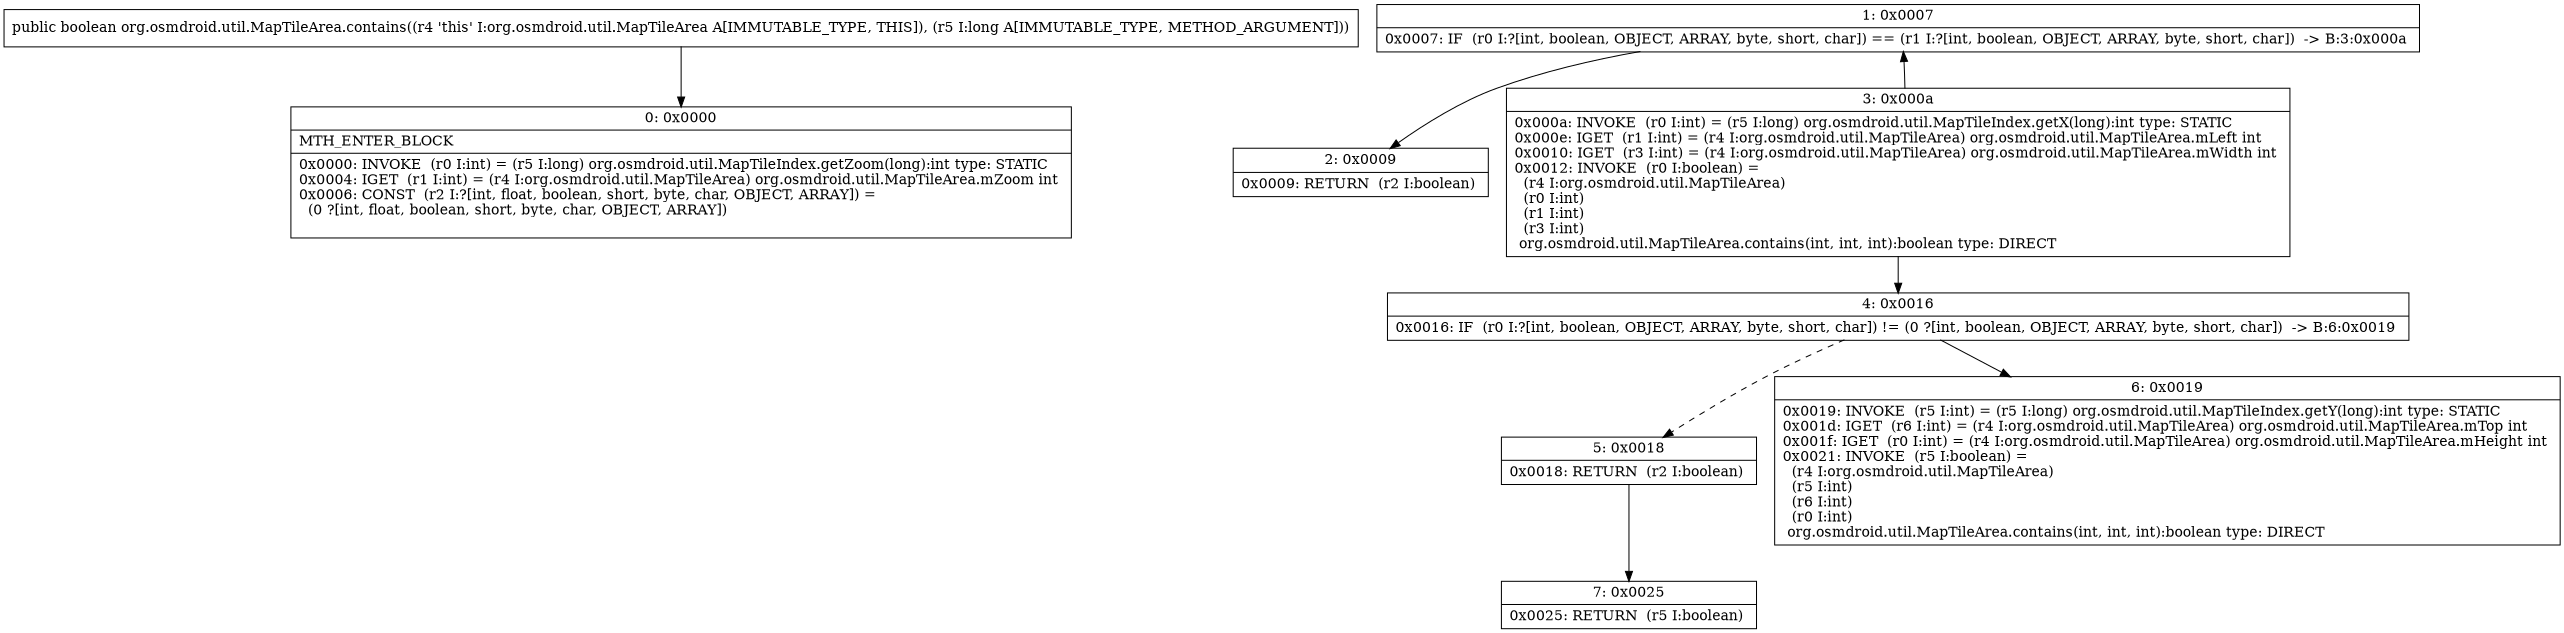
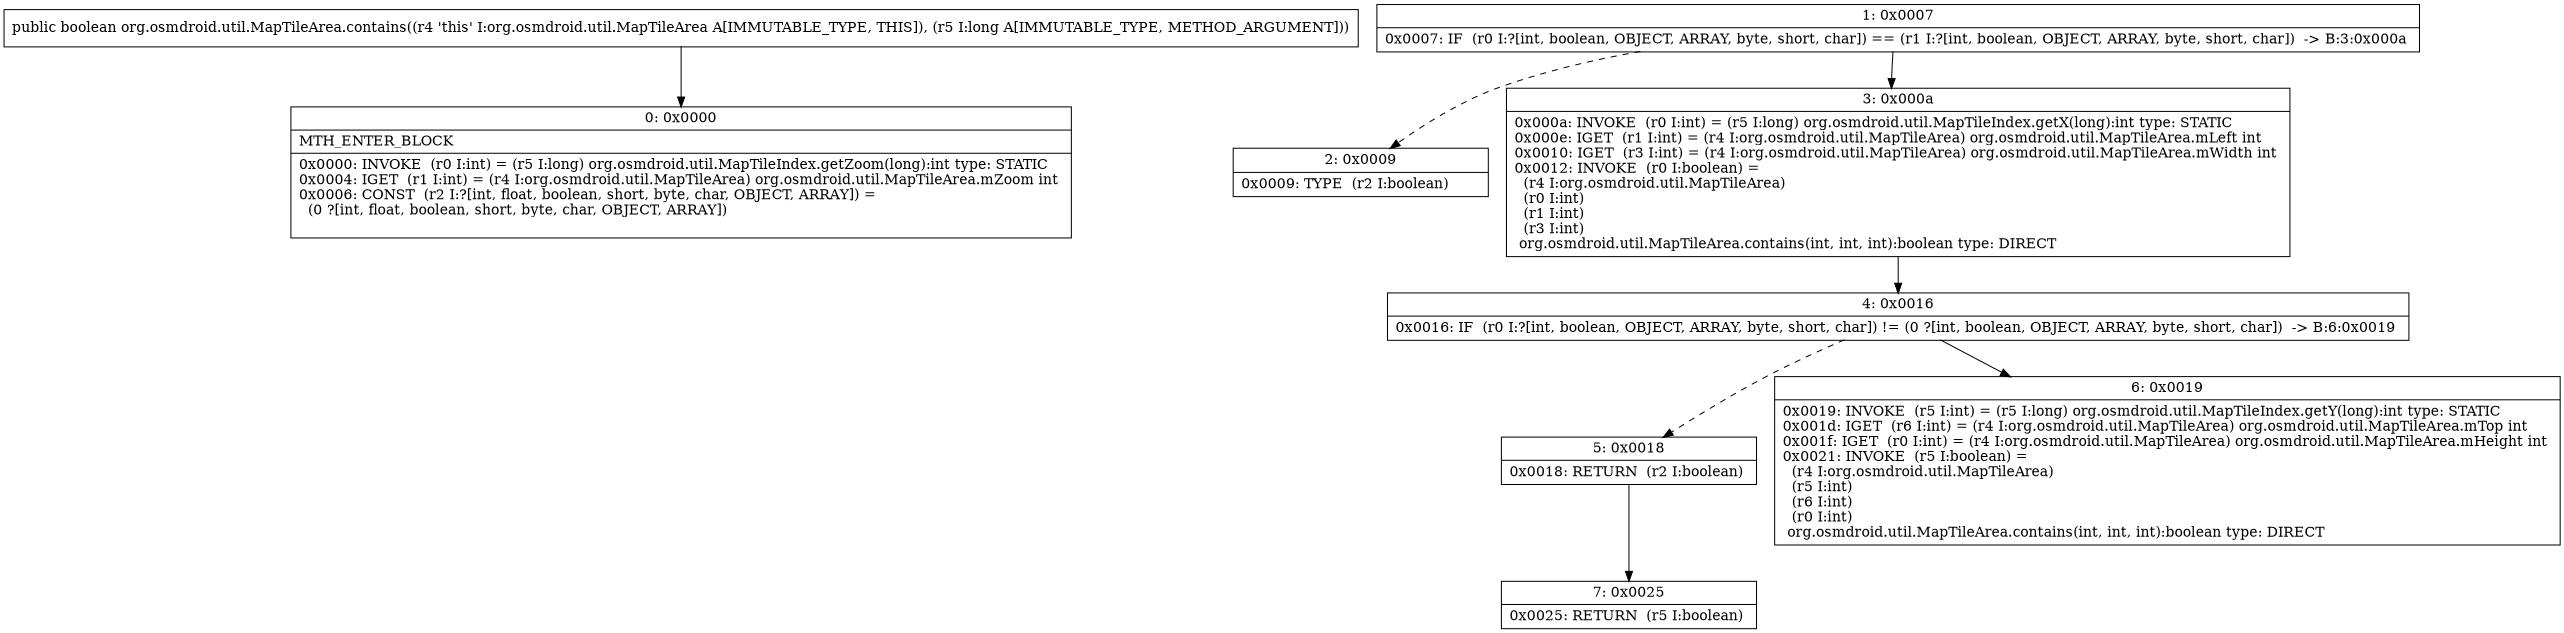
(1905, 75) -> (1892, 65)
(1514, 82) -> (1514, 82)
(1361, 184) -> (1348, 184)
